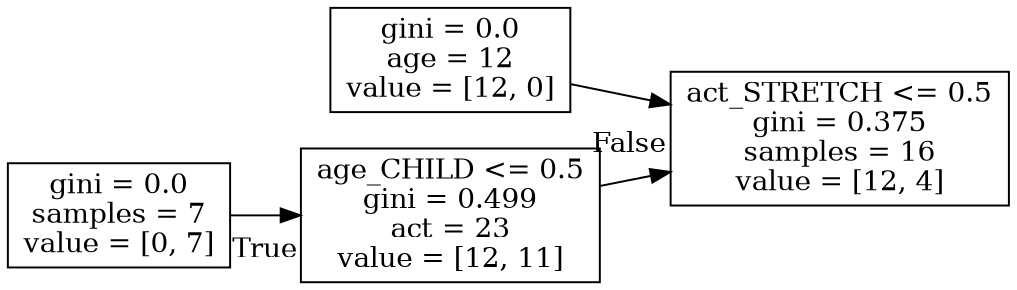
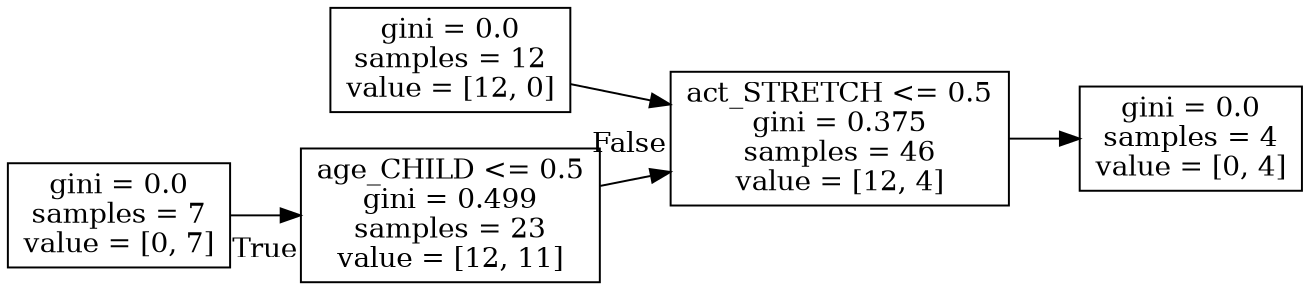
(450, 60) -> (450, 60)
(840, 139) -> (840, 139)
none -> (1191, 139)
(450, 215) -> (450, 215)
